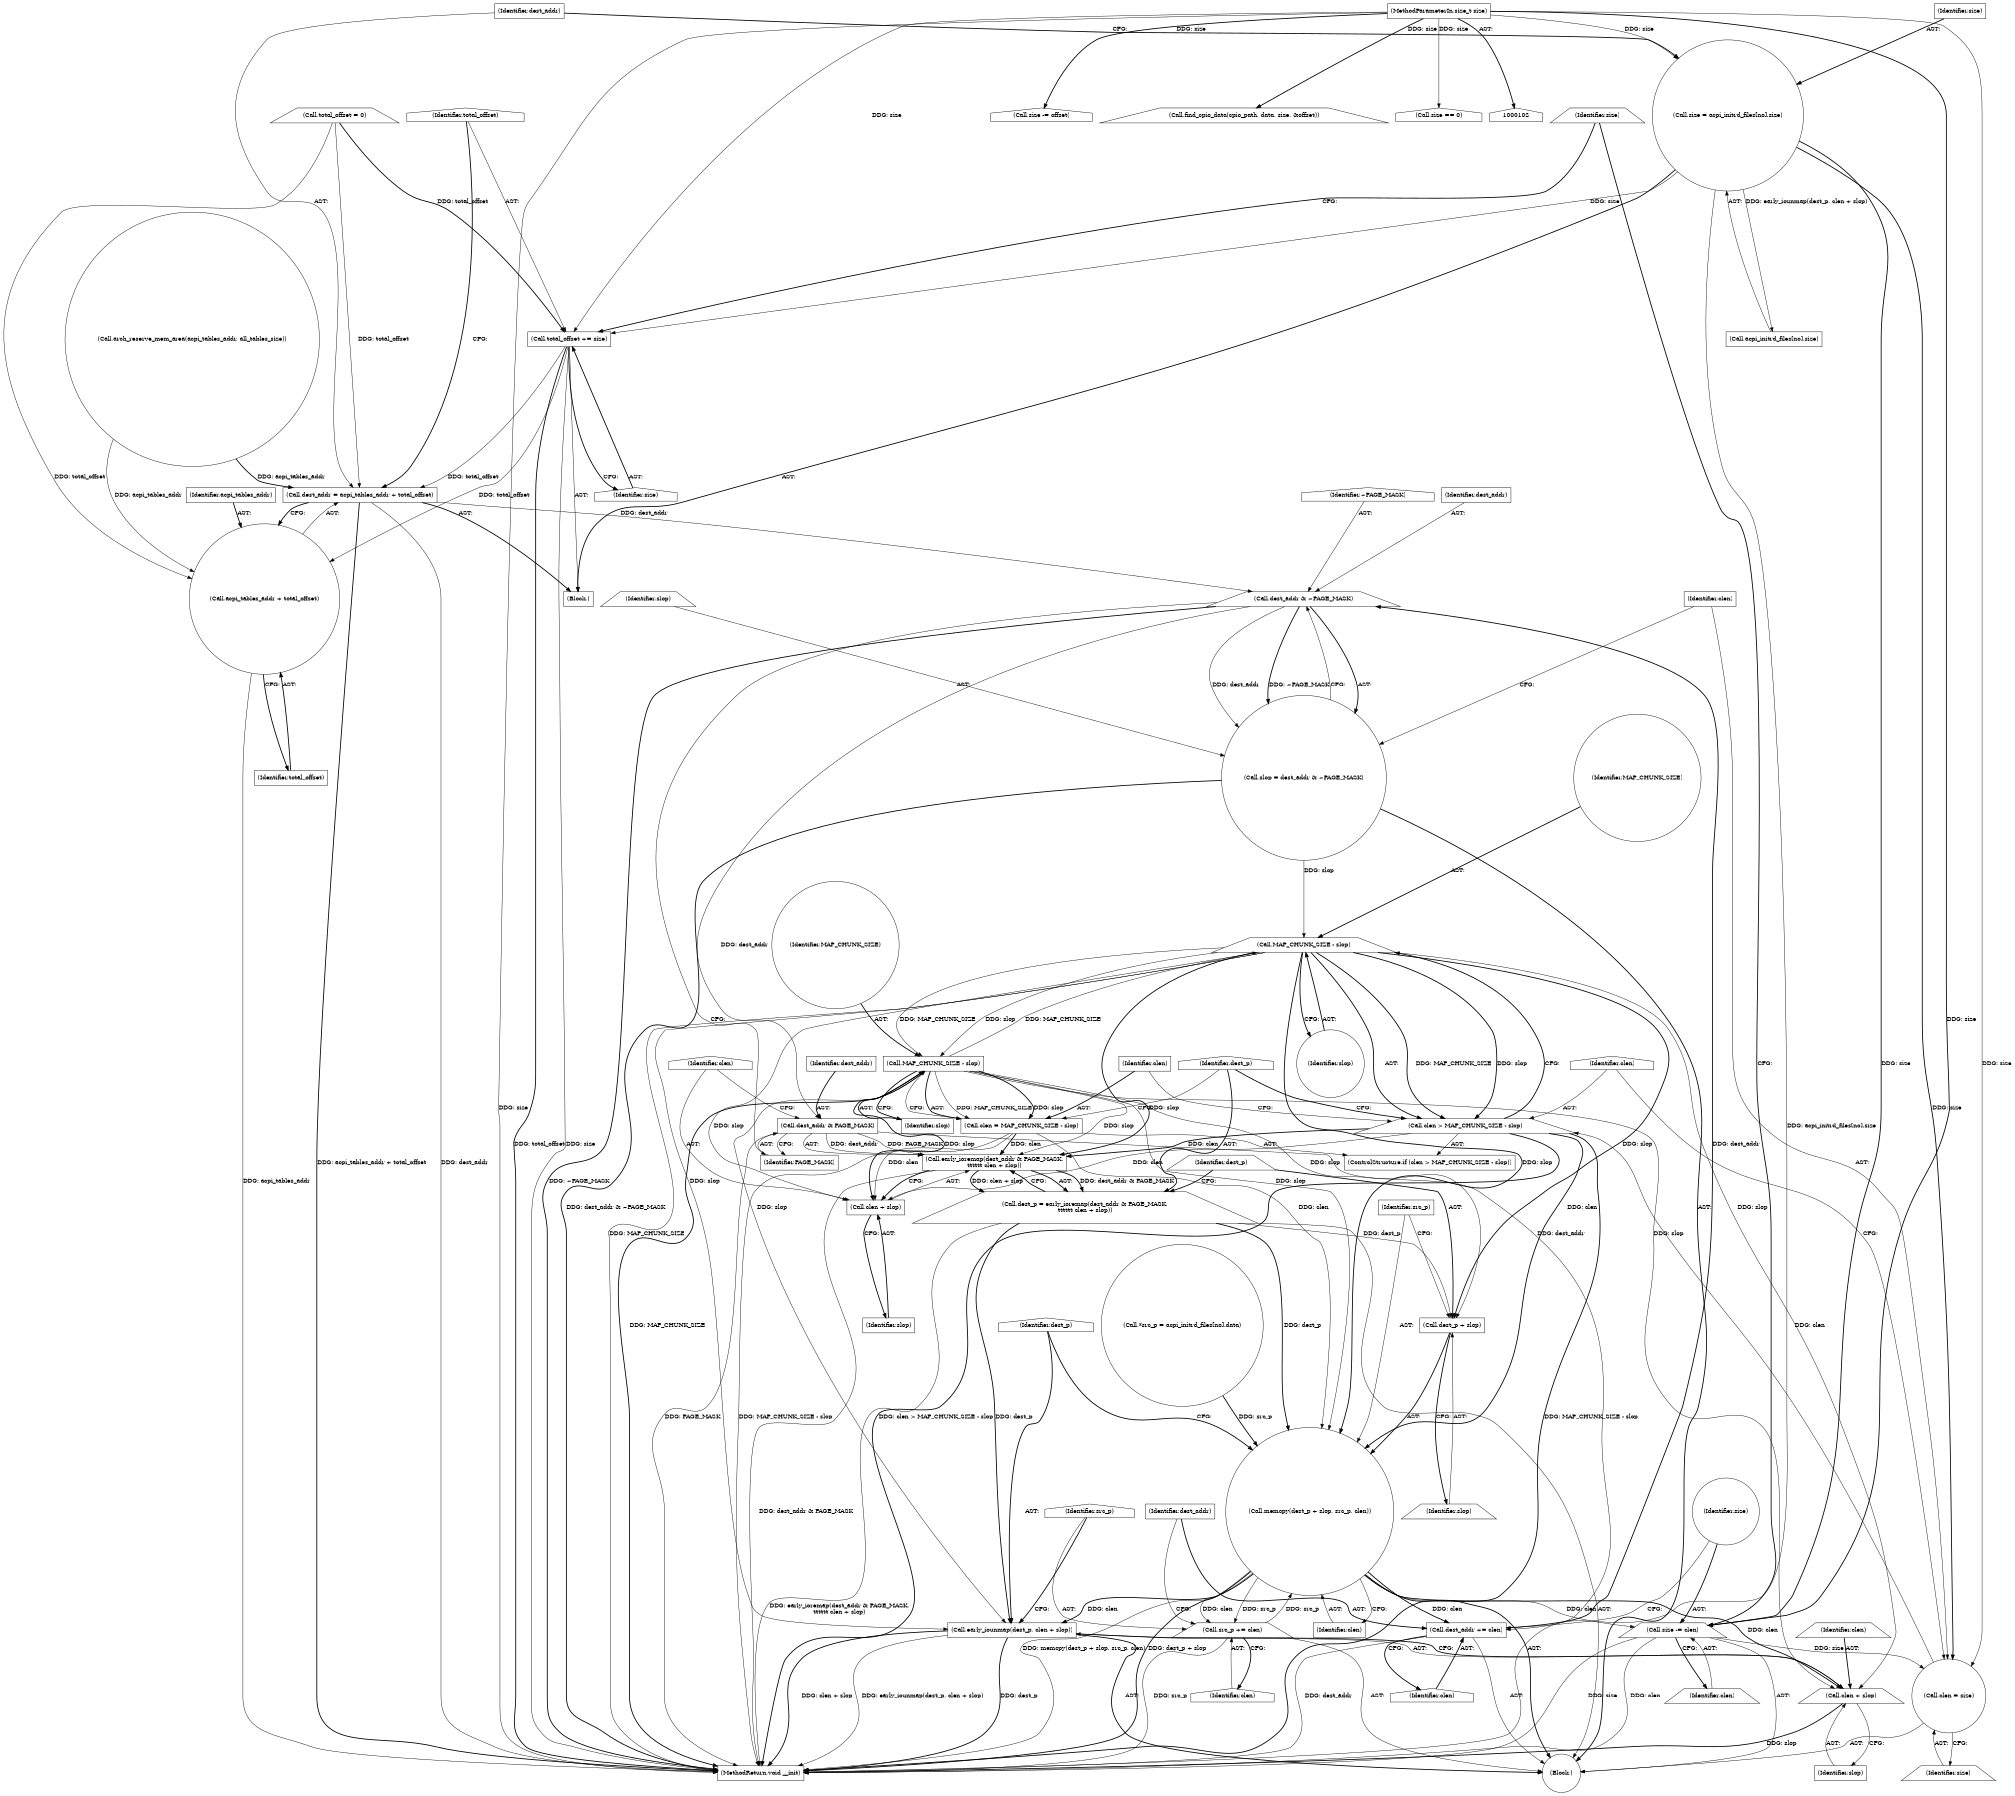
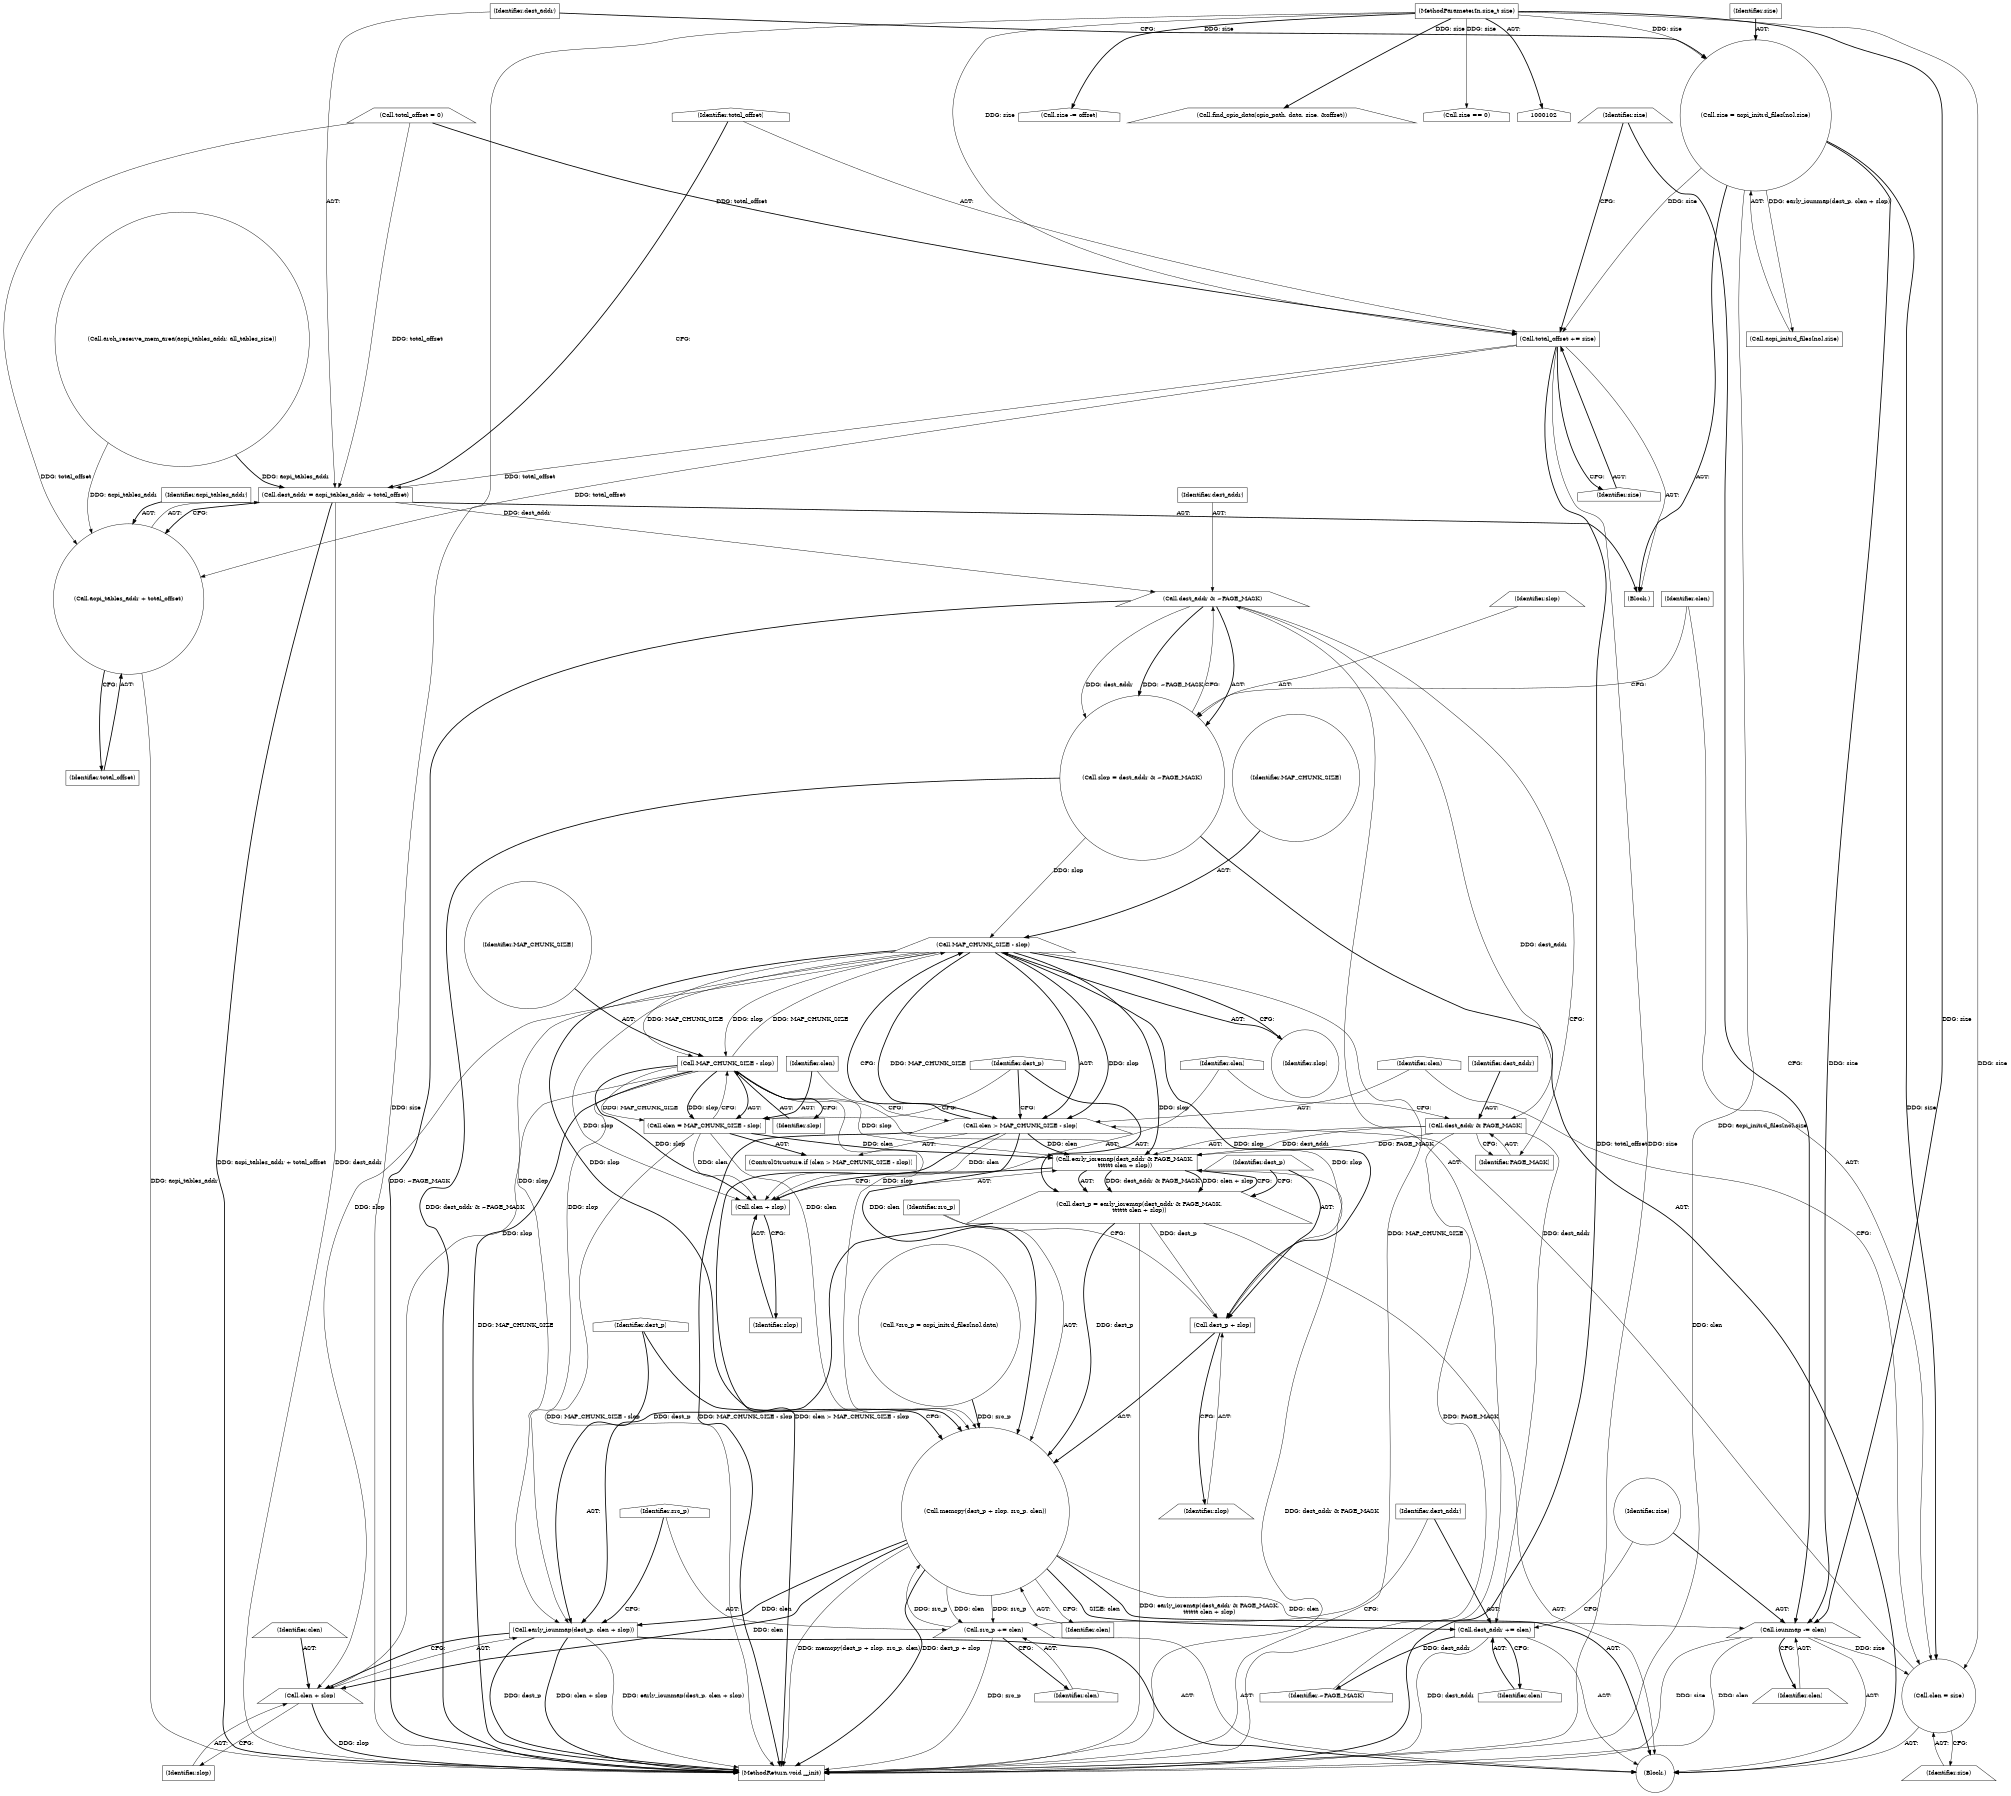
(1713, 1038) -> (1395, 1657)
(1200, 1135) -> (766, 1144)
(1447, 1609) -> (1105, 1609)
(1673, 1630) -> (1793, 1630)
